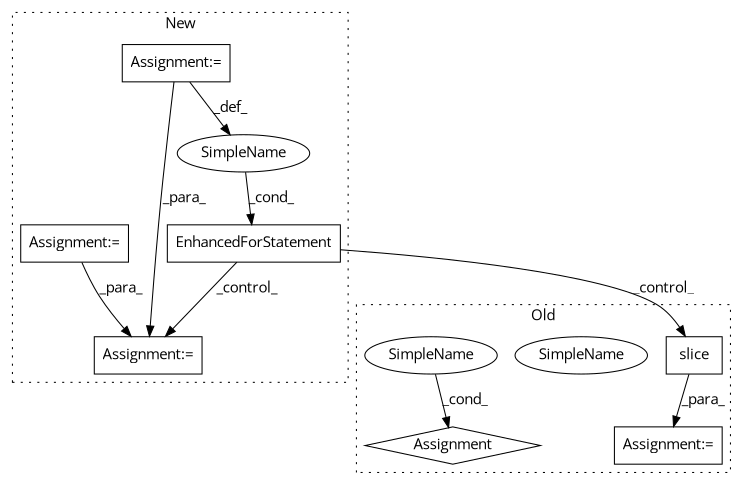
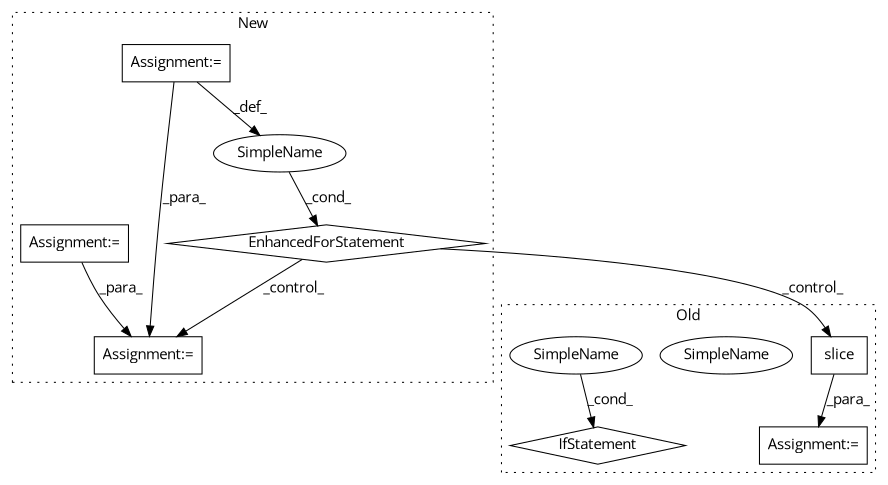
(254, 243) -> (326, 243)
(453, 446) -> (598, 446)
